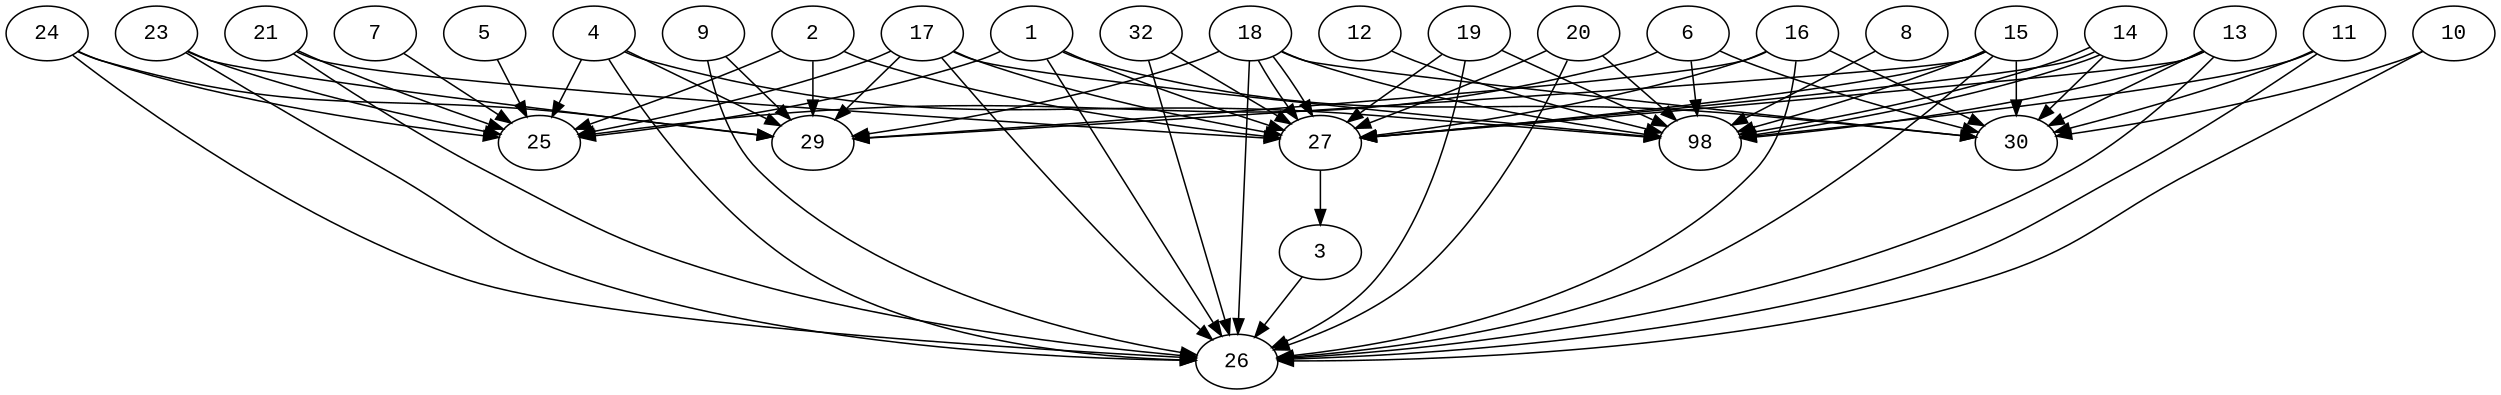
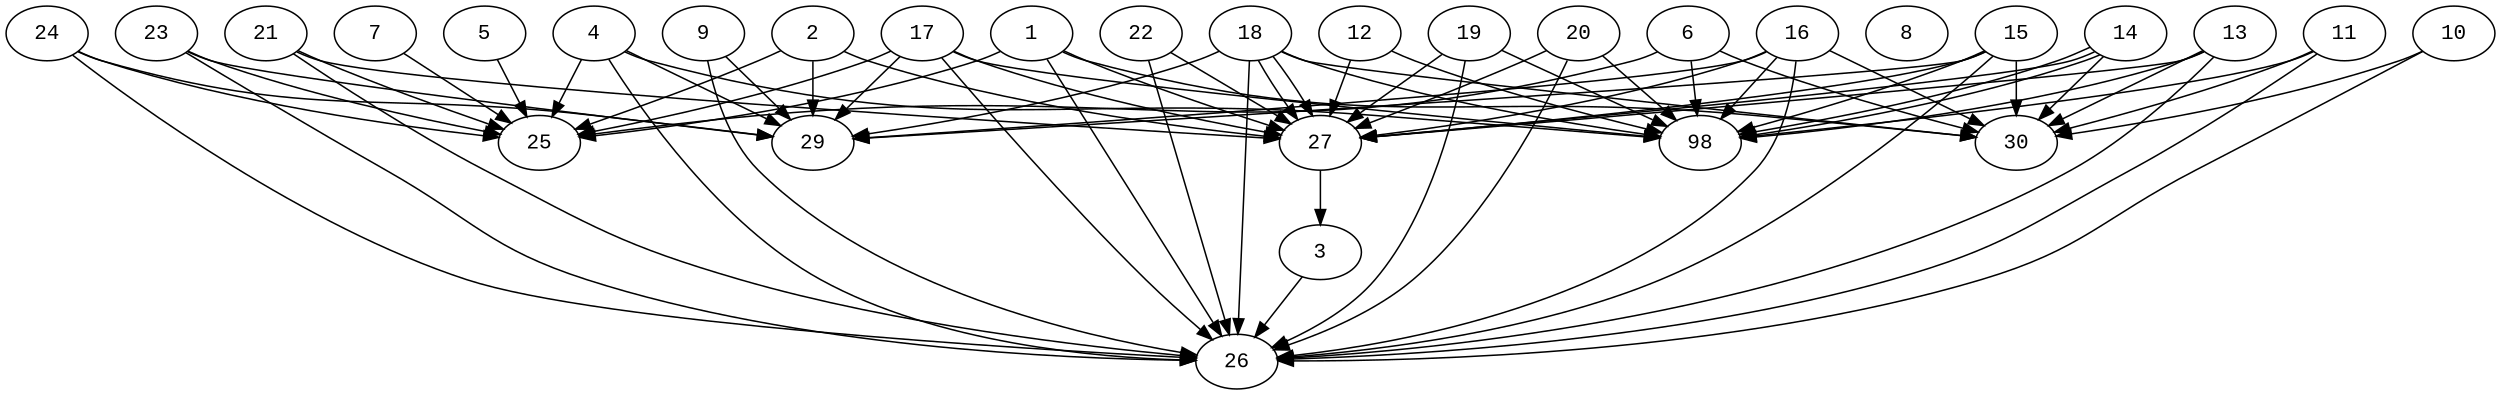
(1141, 33) -> (1141, 33)
none -> (1342, 83)
(1811, 85) -> (1754, 83)
